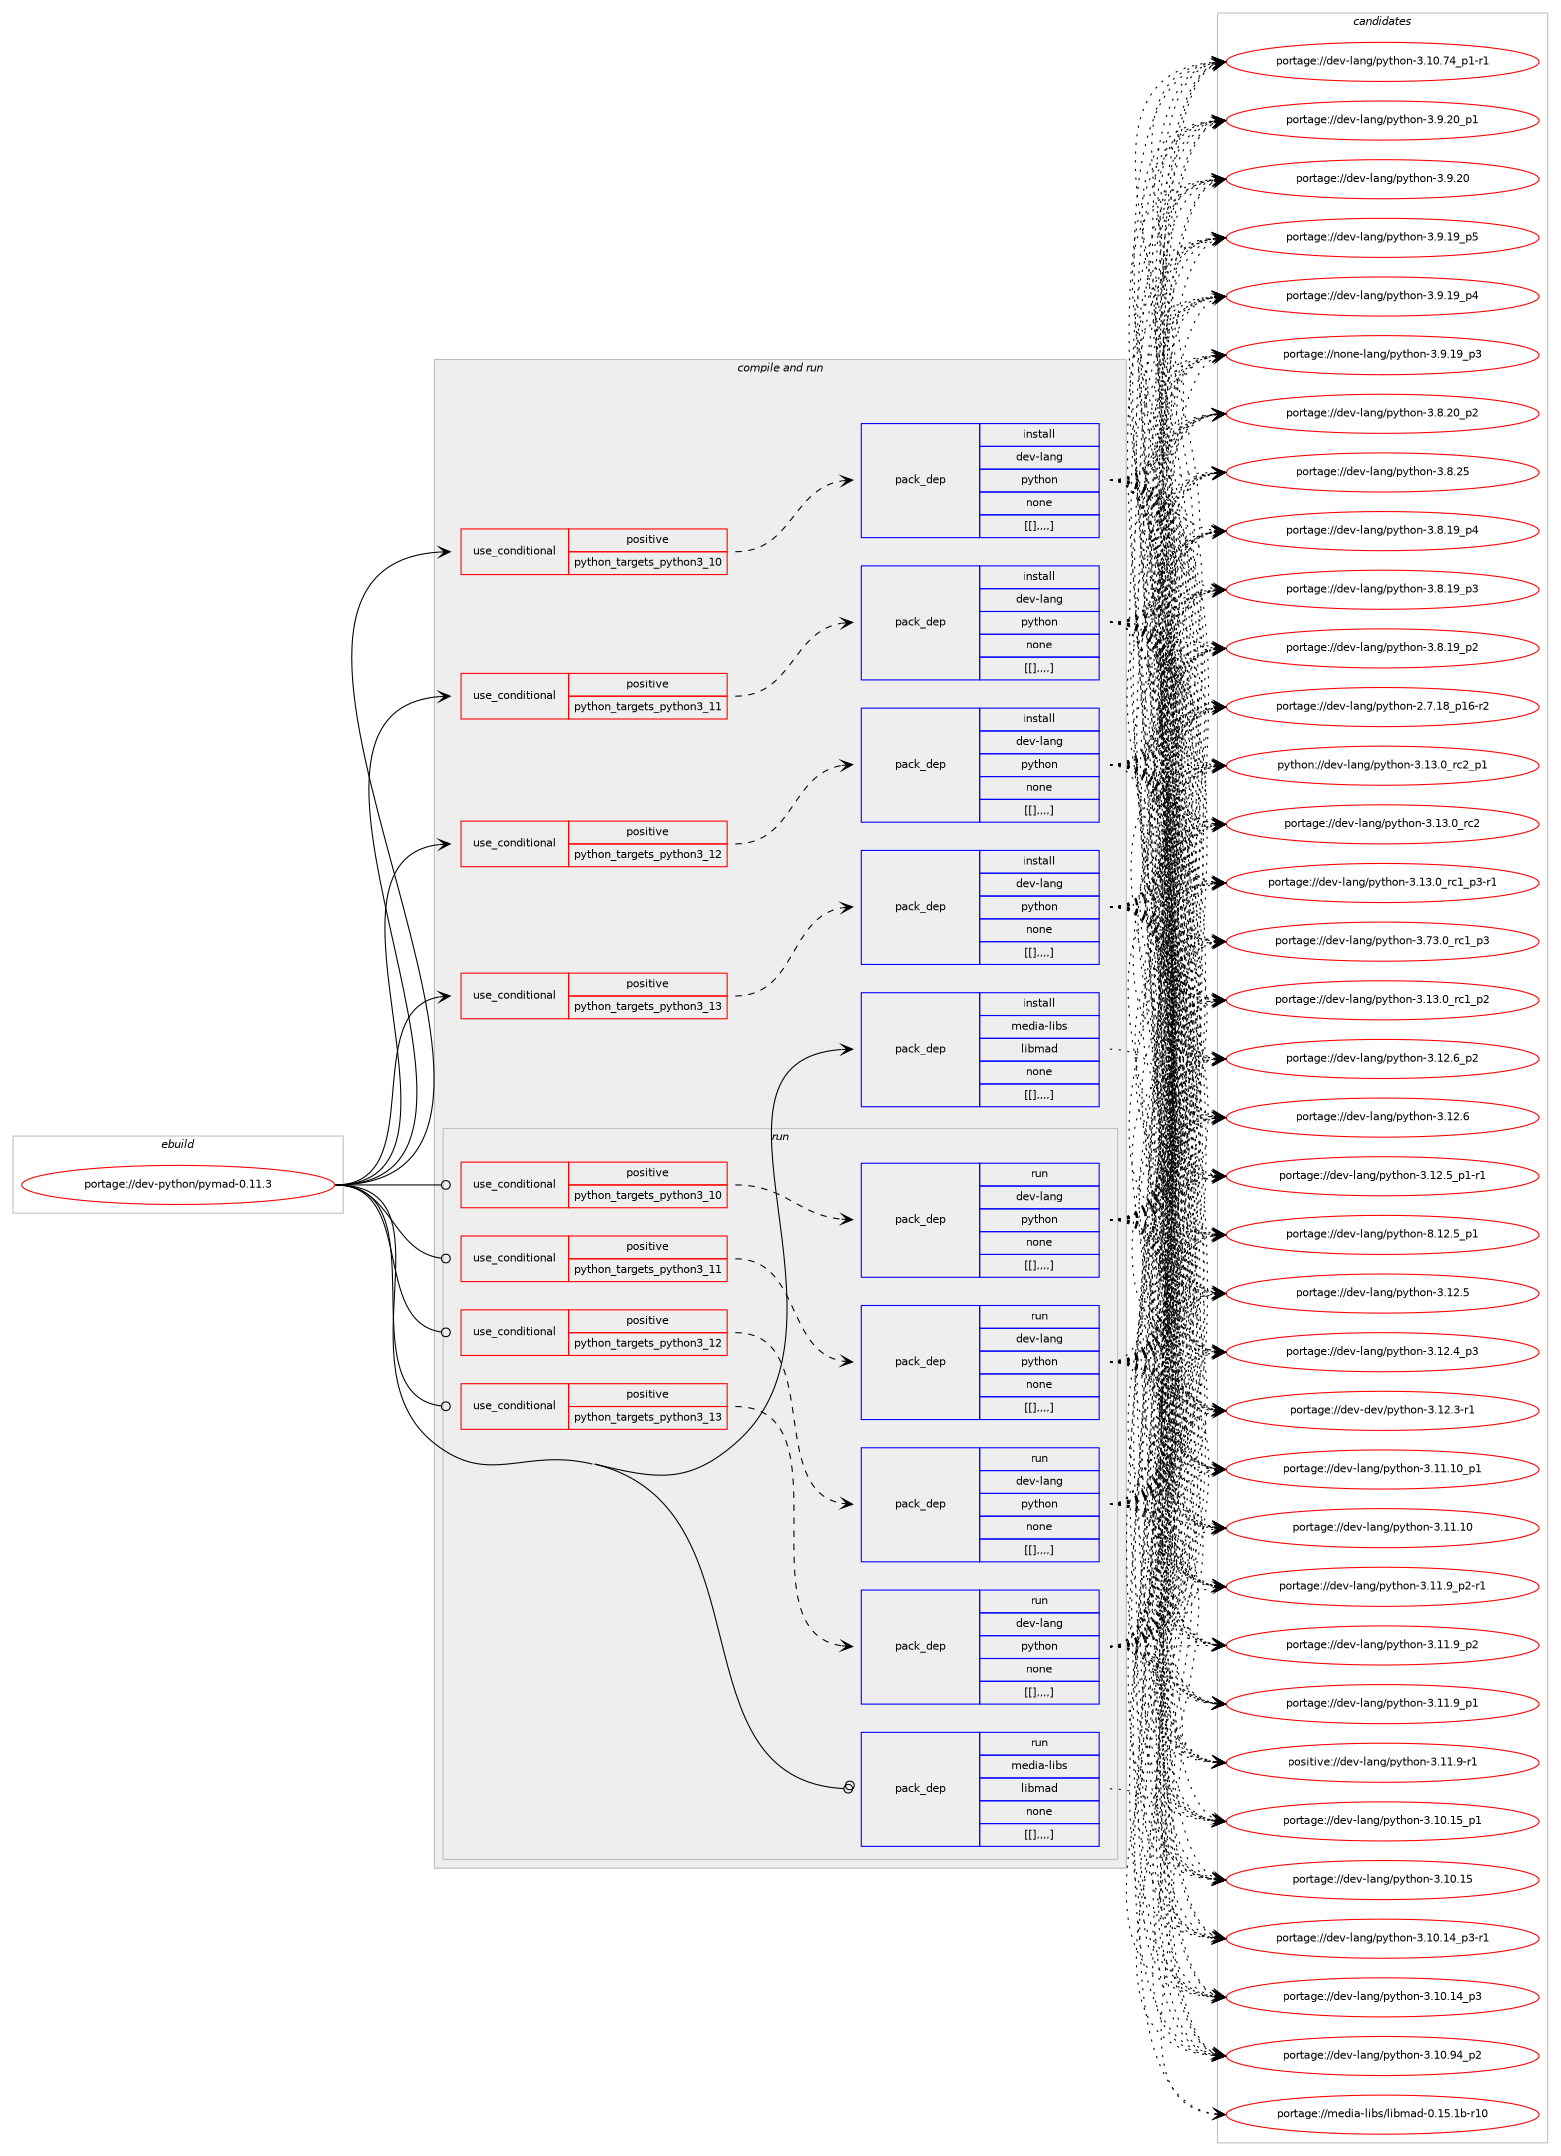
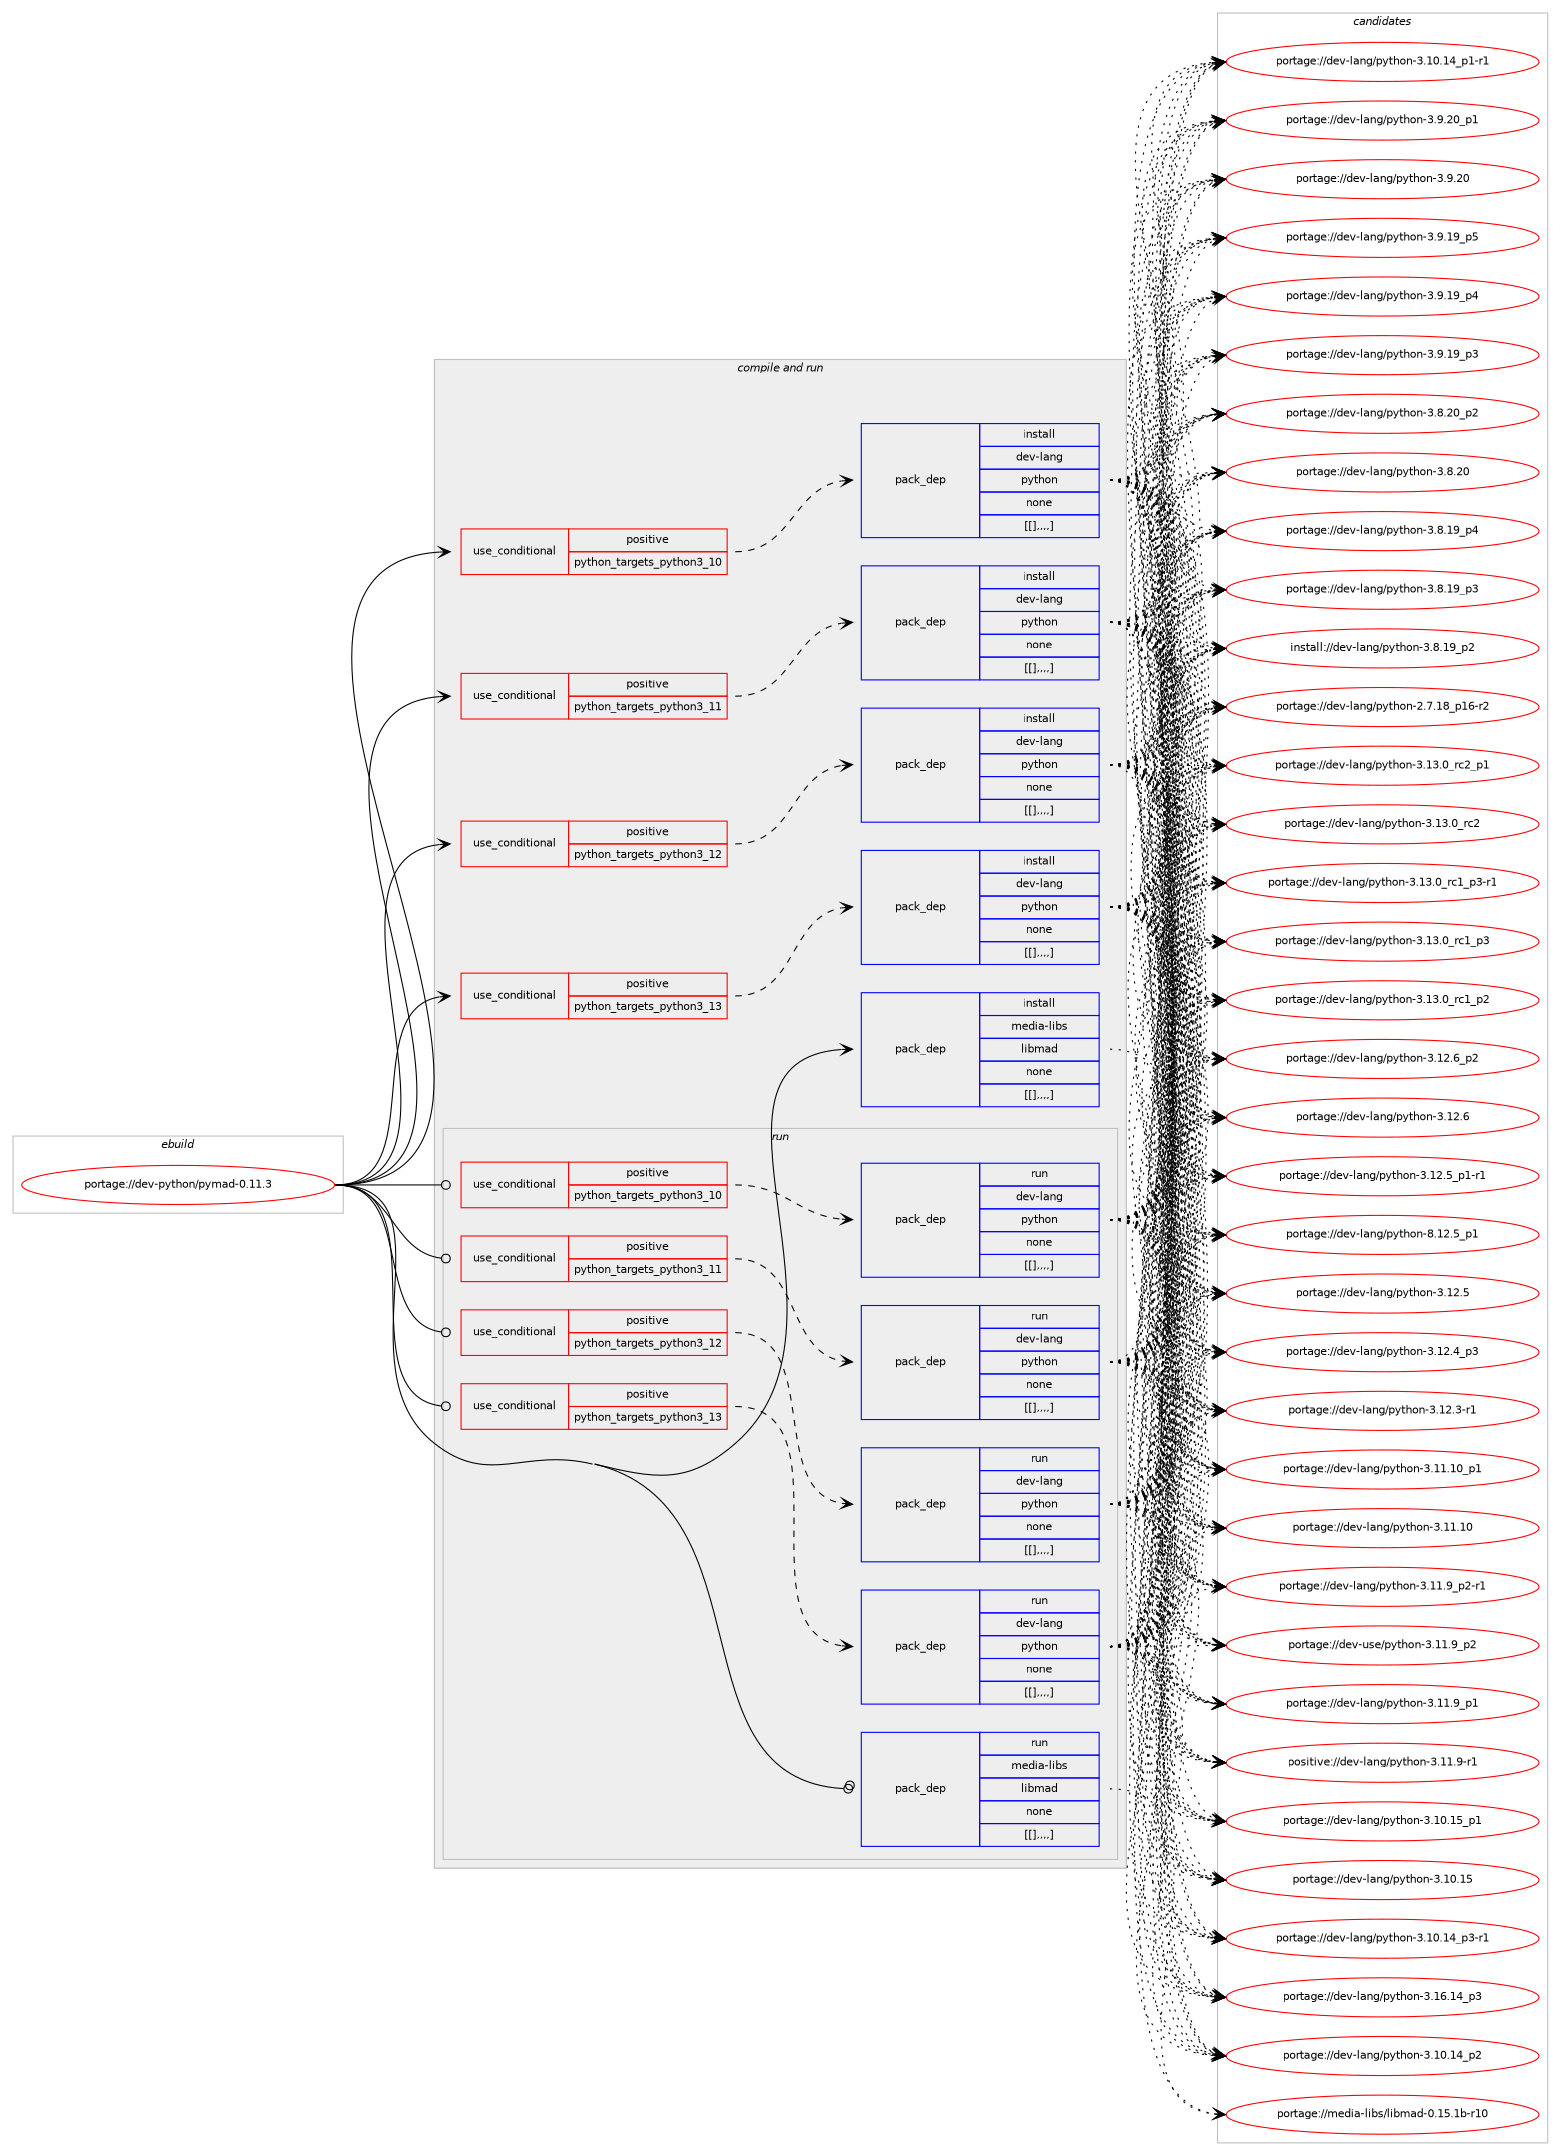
(1383, 62) -> (1383, 62)
(1383, 355) -> (1383, 355)
(1383, 472) -> (1383, 472)
(1383, 648) -> (1383, 648)
(1383, 766) -> (1383, 766)
(1383, 942) -> (1383, 942)
(1383, 1411) -> (1383, 1411)
(1383, 1645) -> (1383, 1645)
(1383, 1997) -> (1383, 1997)
(1383, 2056) -> (1383, 2056)
